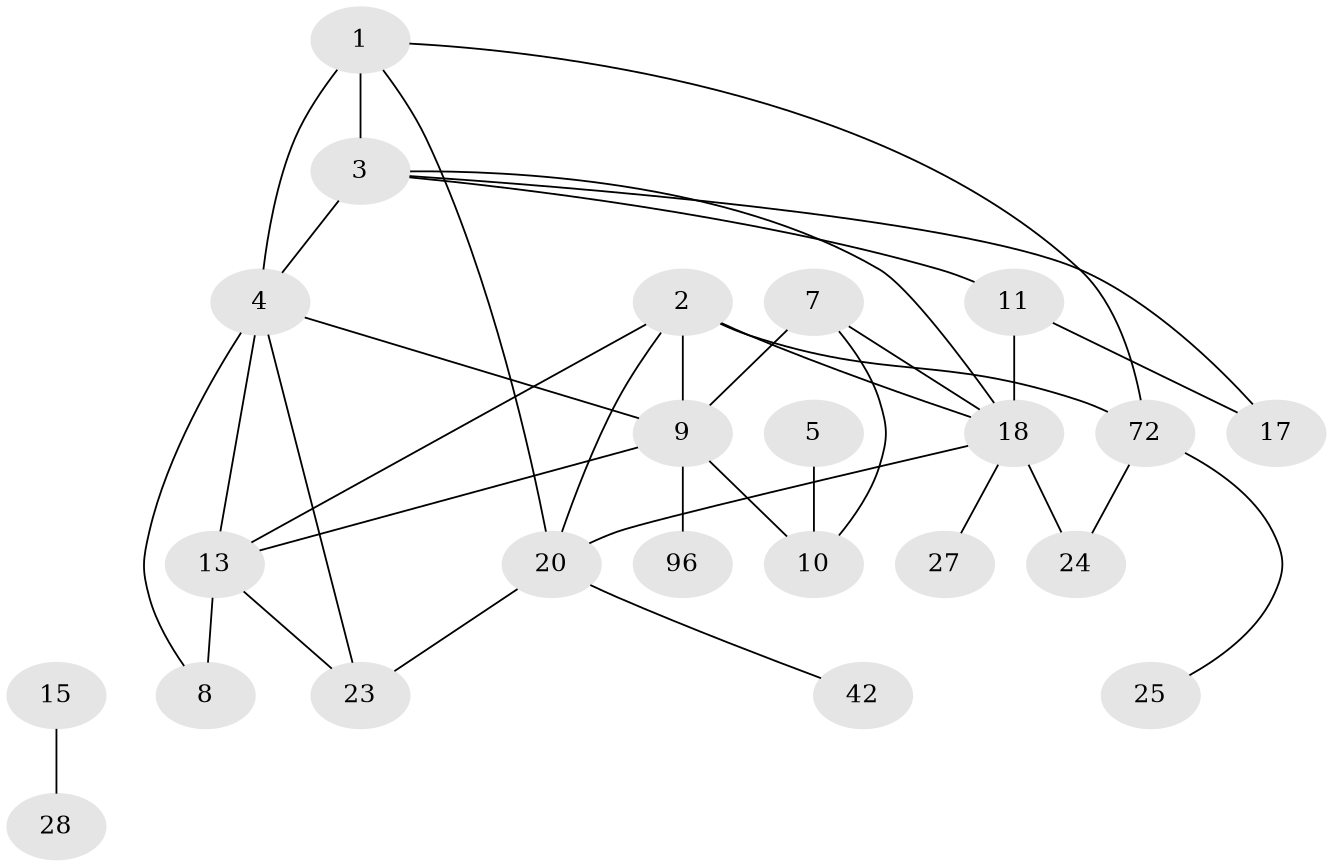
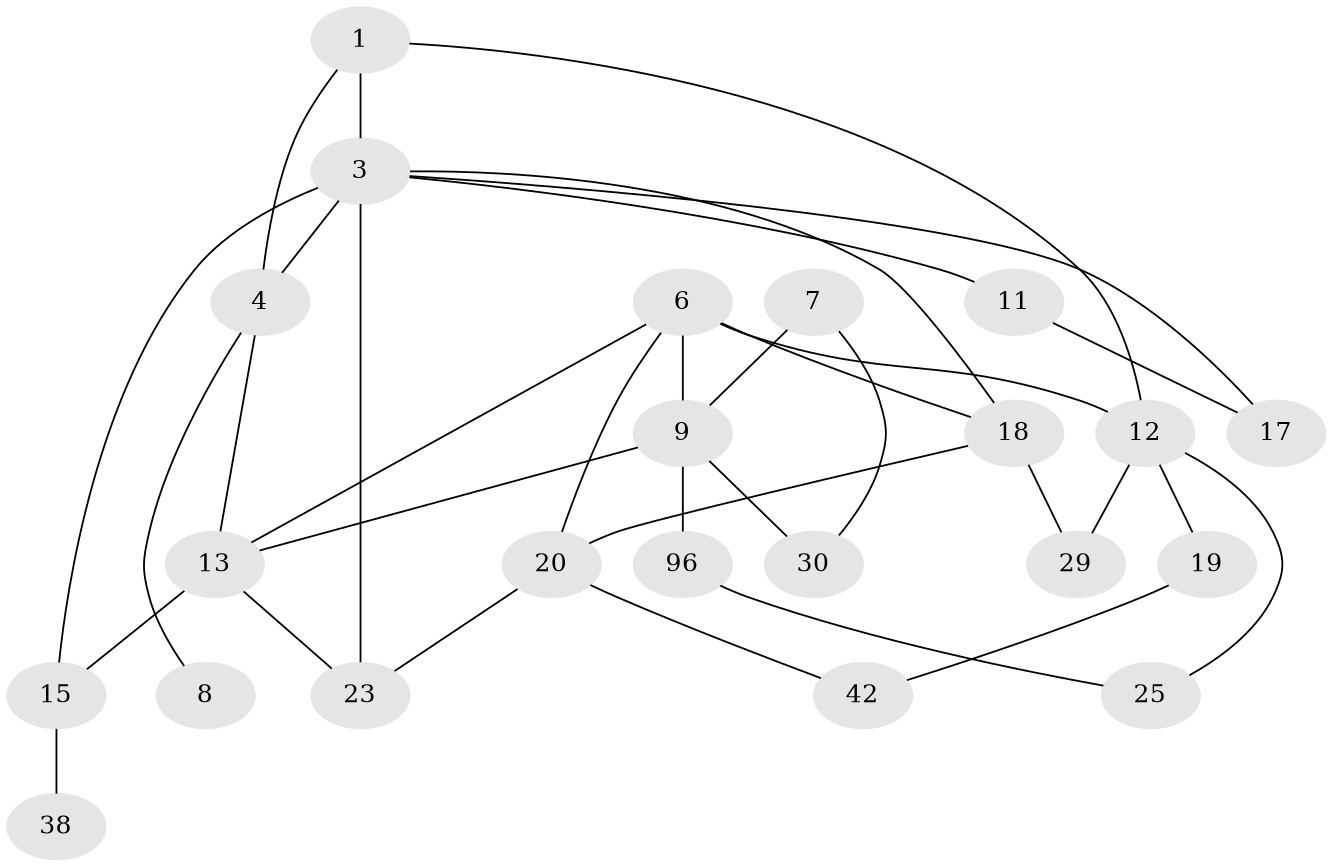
(485, 293) -> none
(683, 302) -> (683, 302)
(891, 353) -> none
(472, 368) -> none
(1014, 368) -> none
none -> (127, 387)
(814, 433) -> none
(1145, 433) -> (1145, 433)
(308, 491) -> (361, 433)
(814, 564) -> (814, 564)
(945, 564) -> none
(1076, 564) -> (1076, 564)
none -> (1207, 564)
(210, 630) -> (136, 630)
none -> (910, 644)
(56, 827) -> (56, 827)
